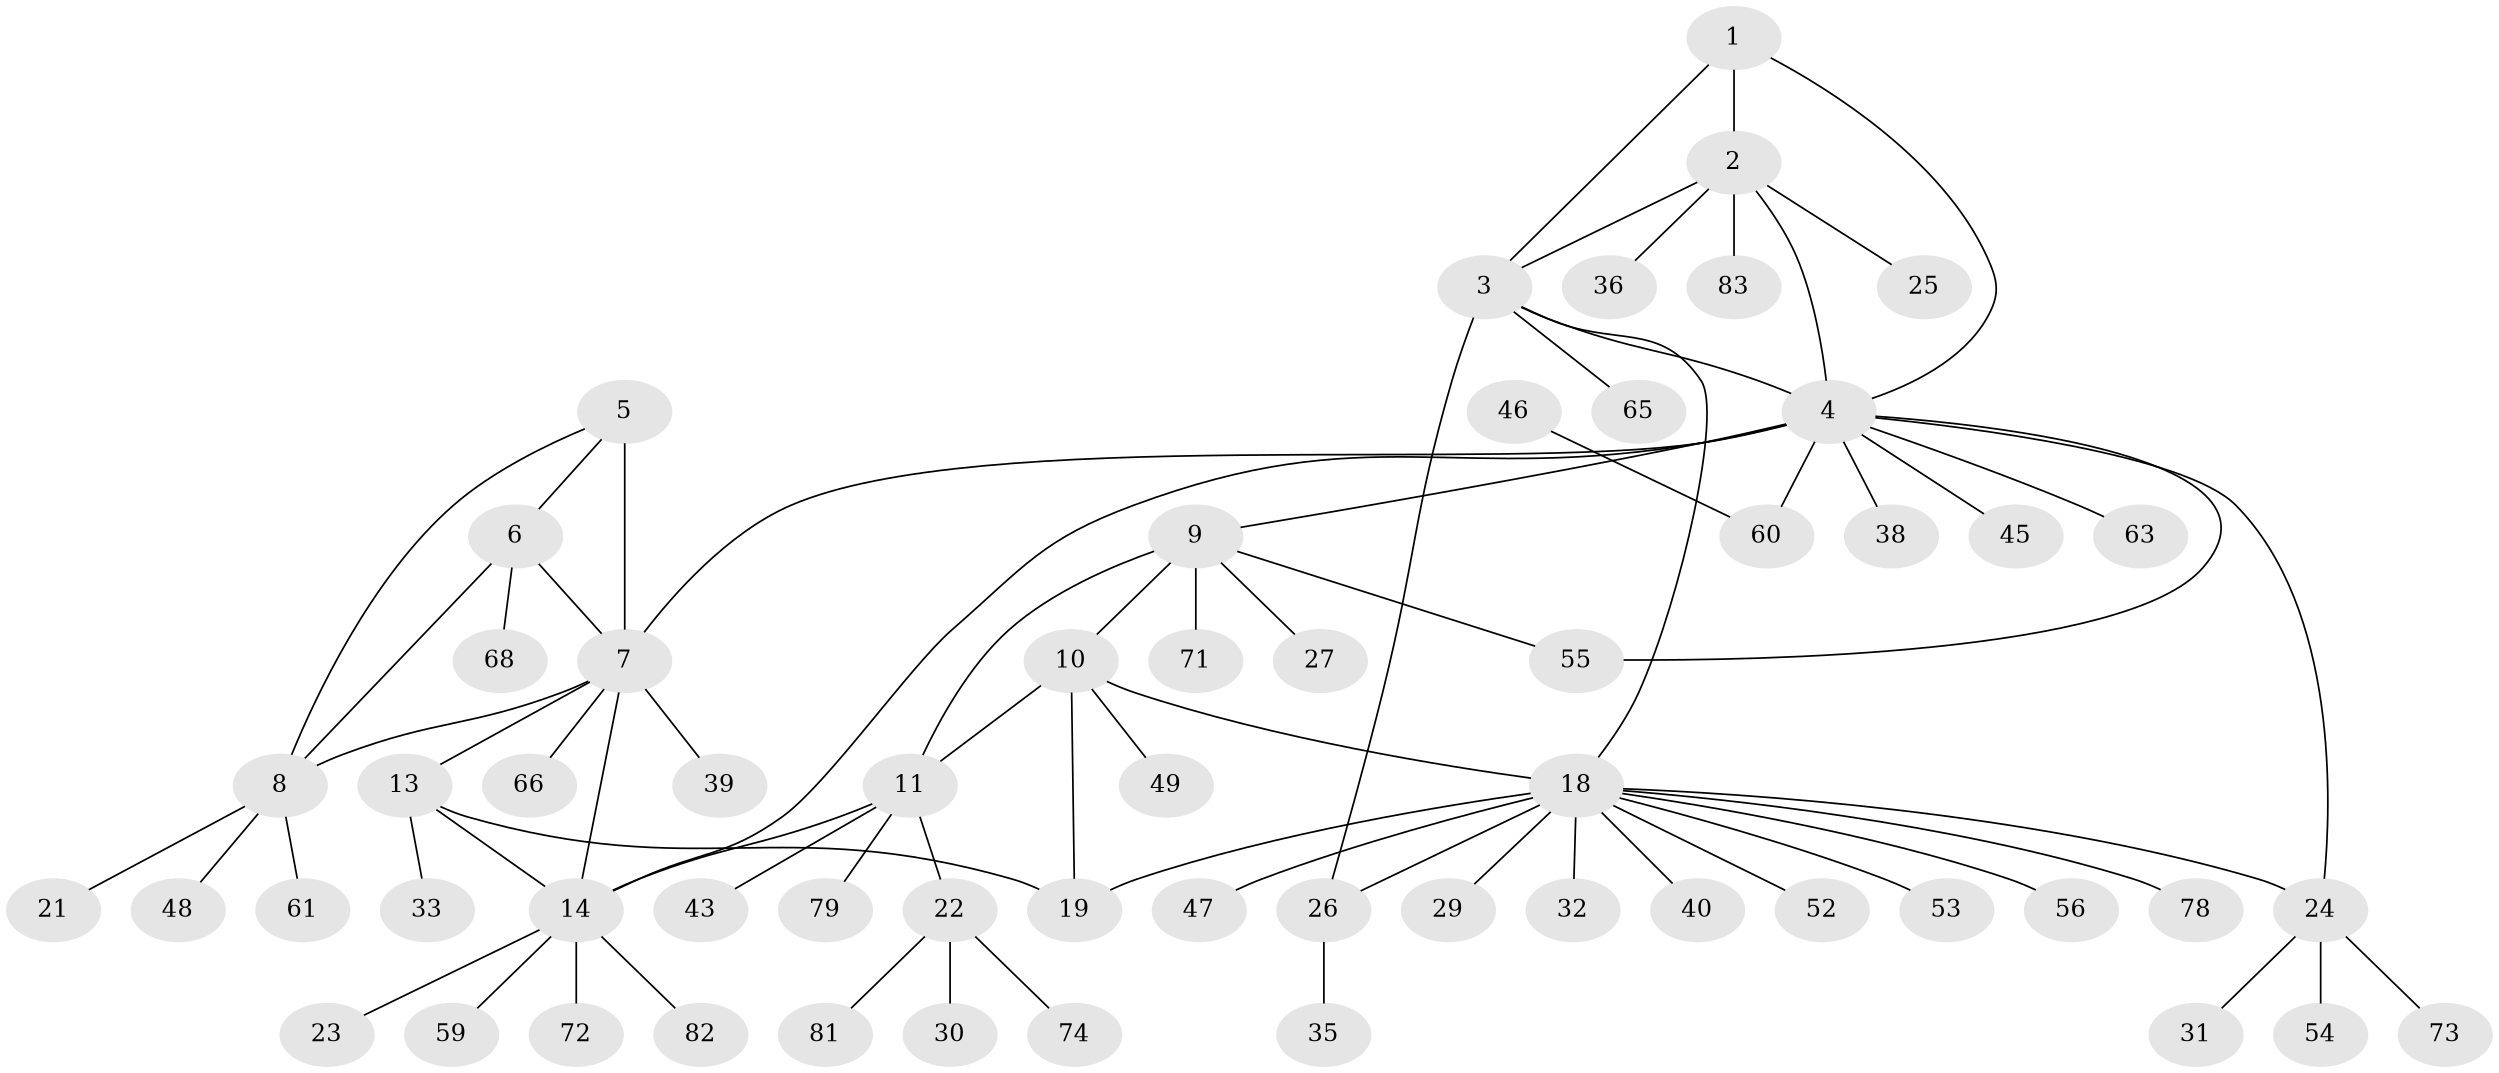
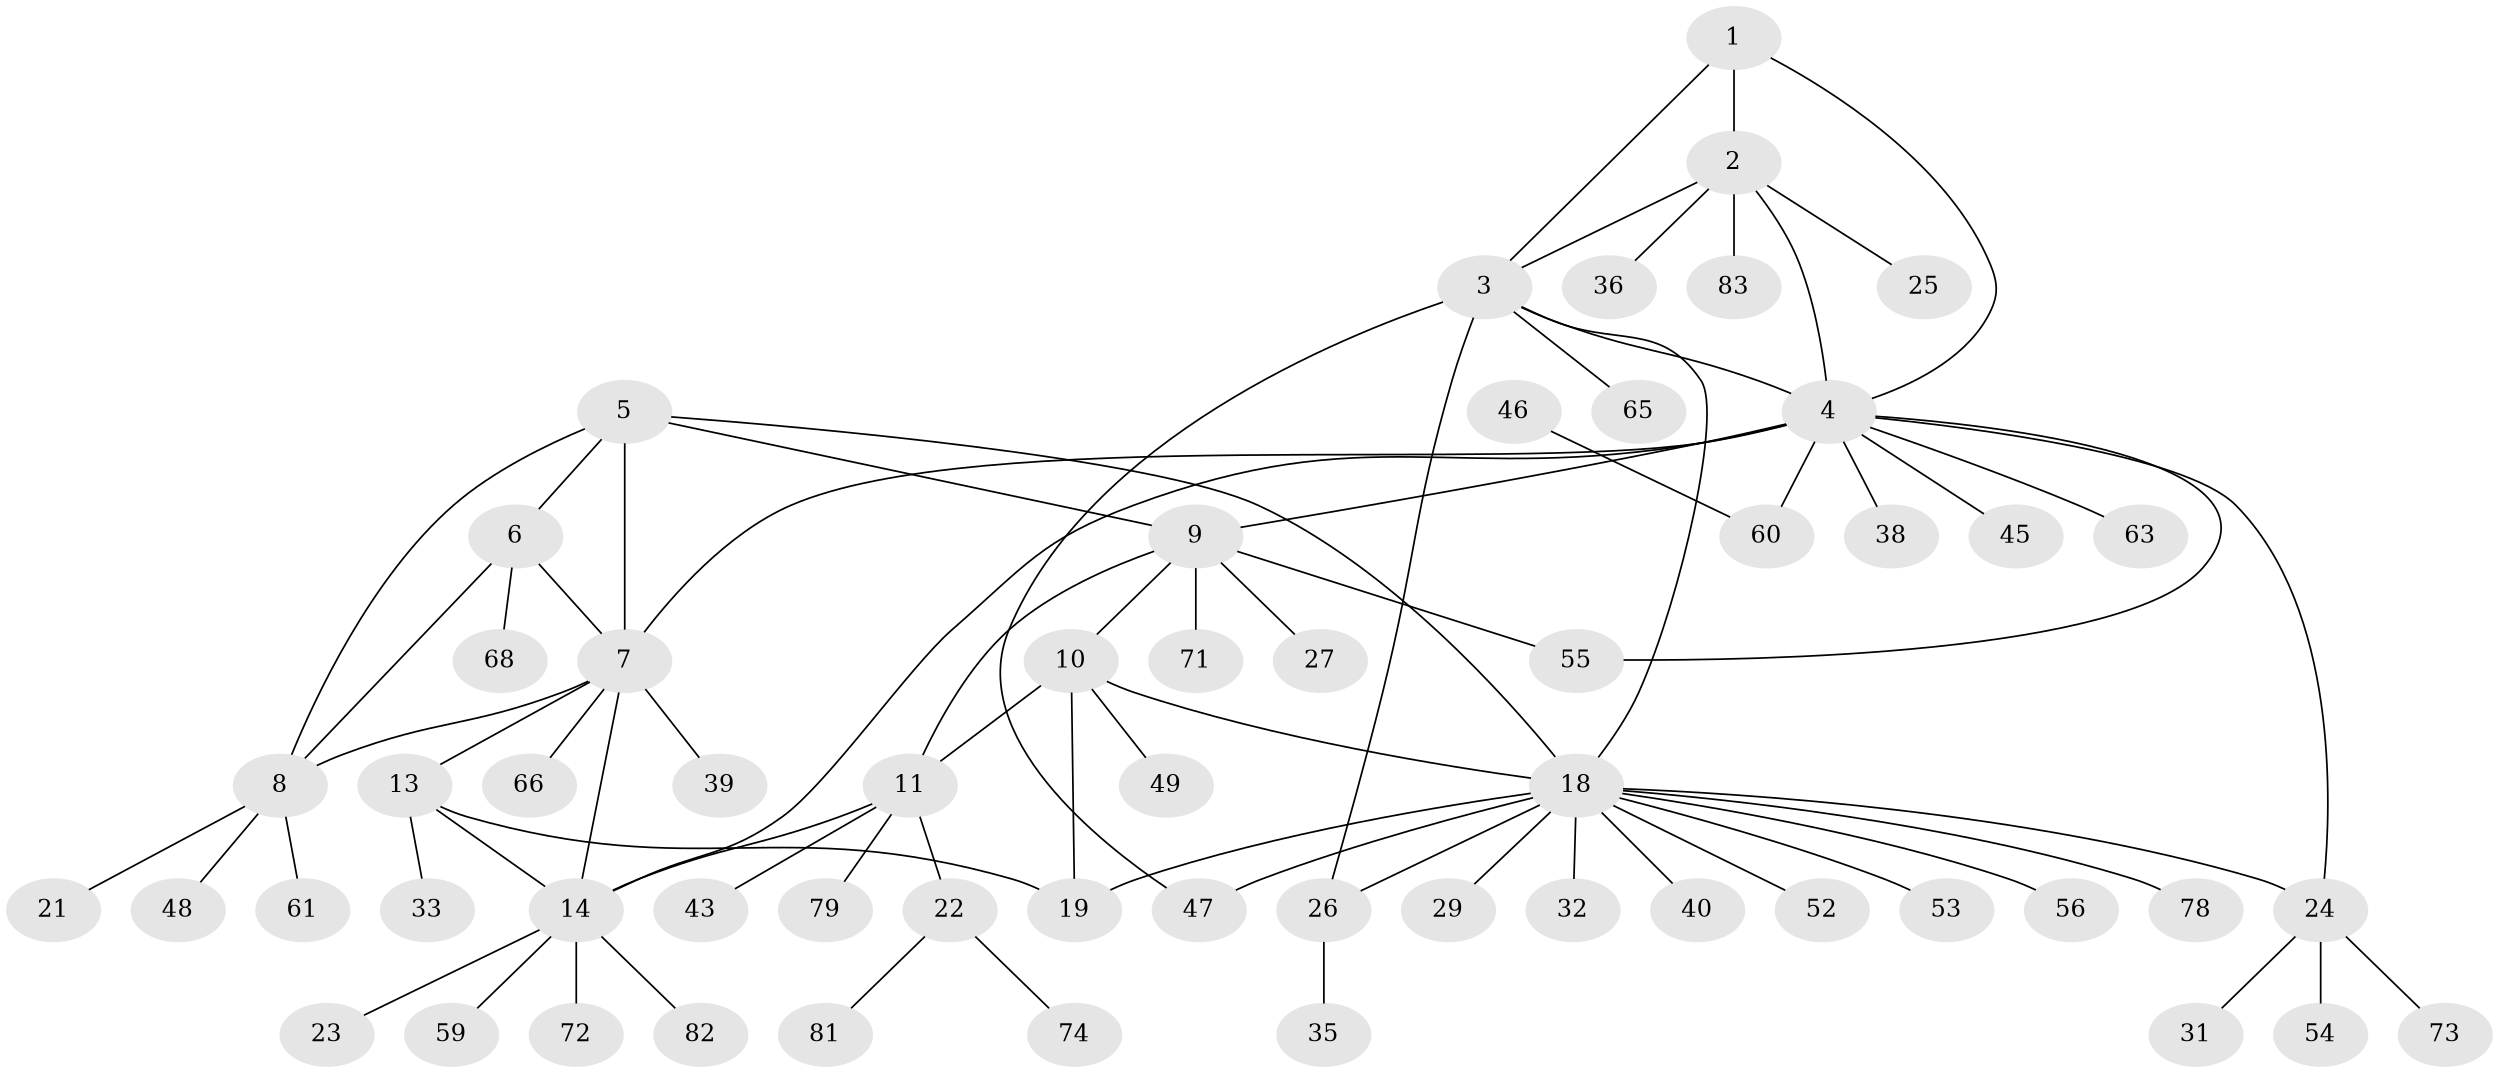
none -> (874, 466)
none -> (1161, 477)
none -> (1101, 499)
(950, 1035) -> none
